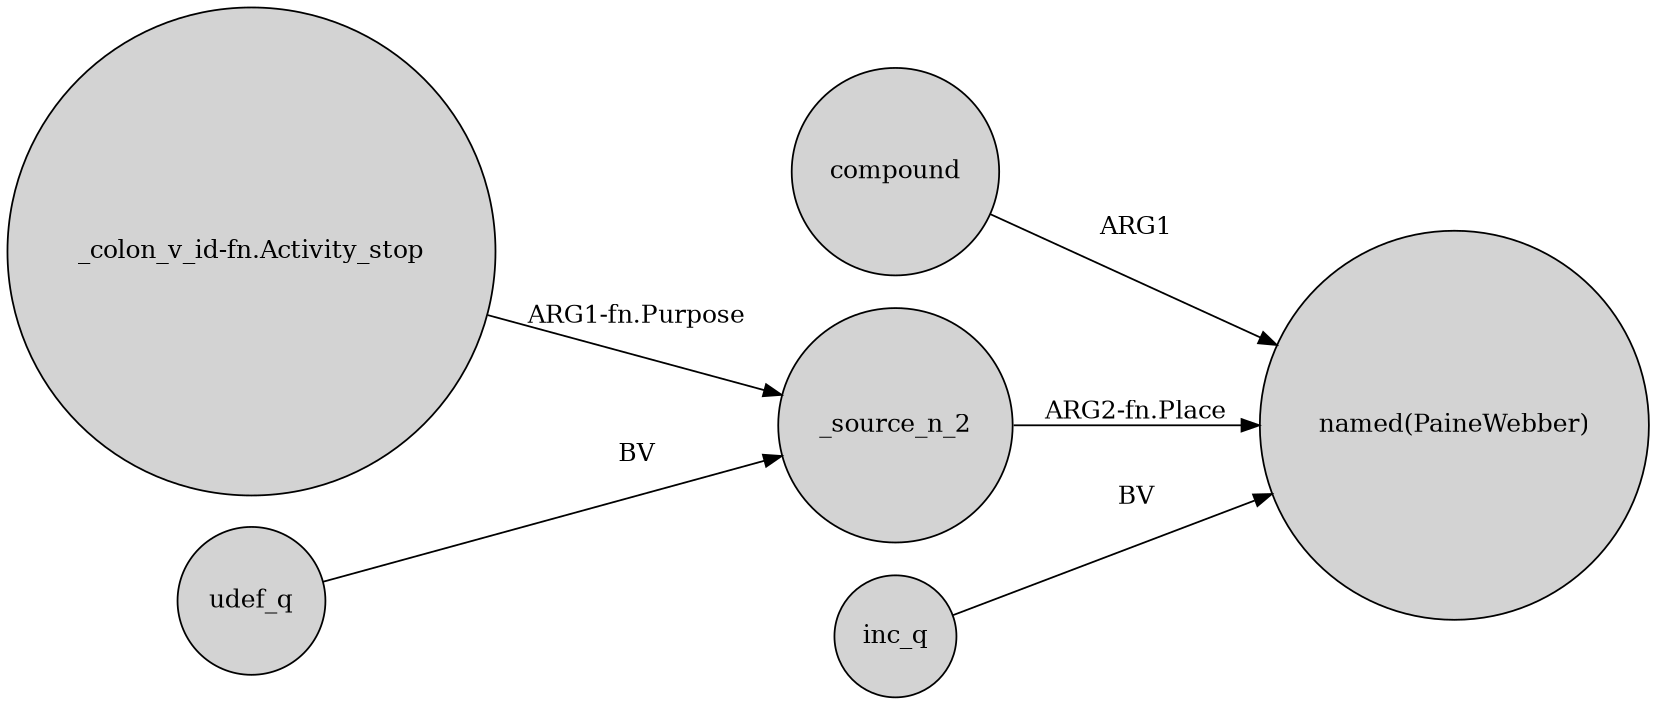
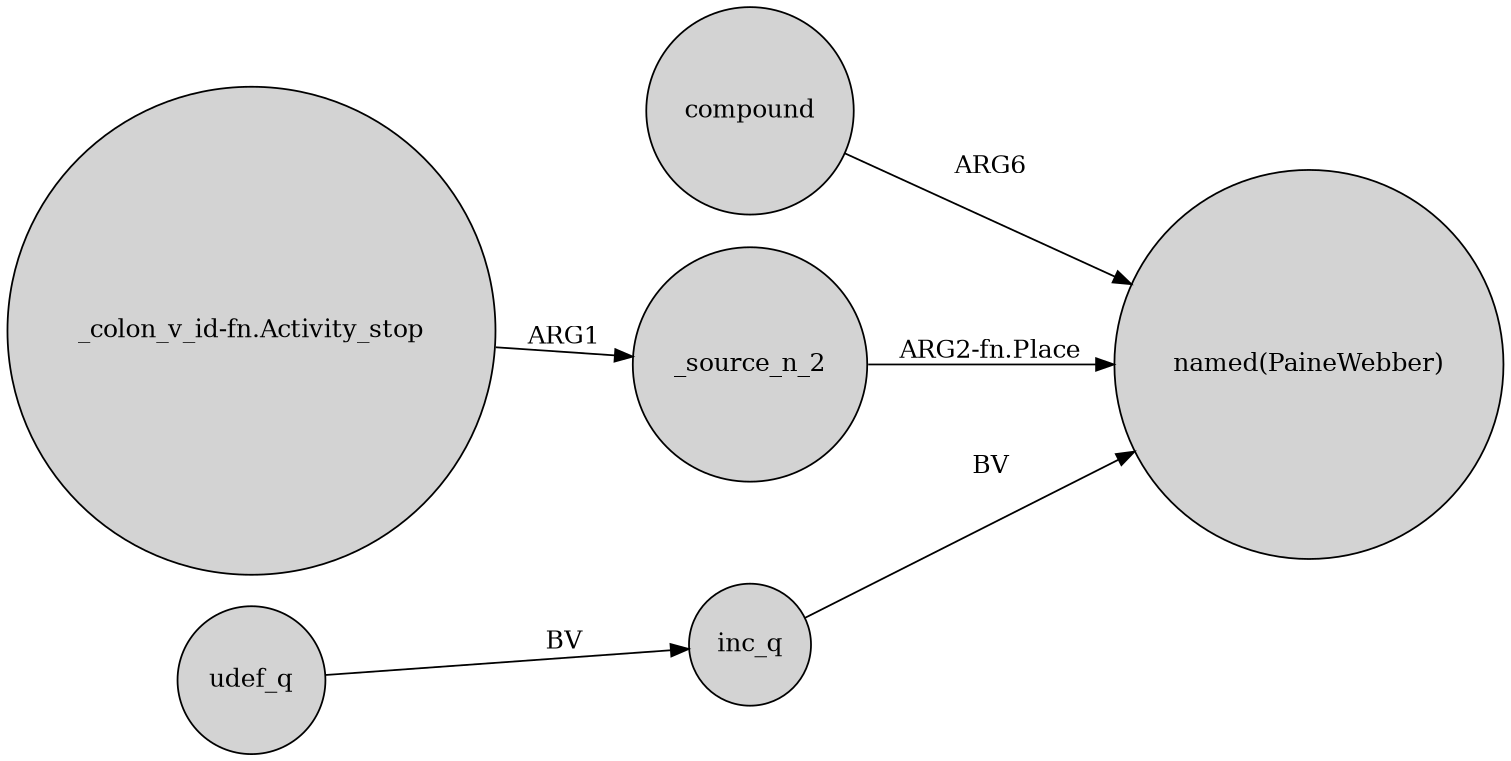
(1136, 228) -> (991, 167)
(637, 316) -> (564, 337)
(544, 521) -> (498, 663)
